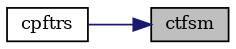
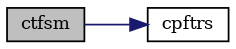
(111, 25) -> (107, 25)
